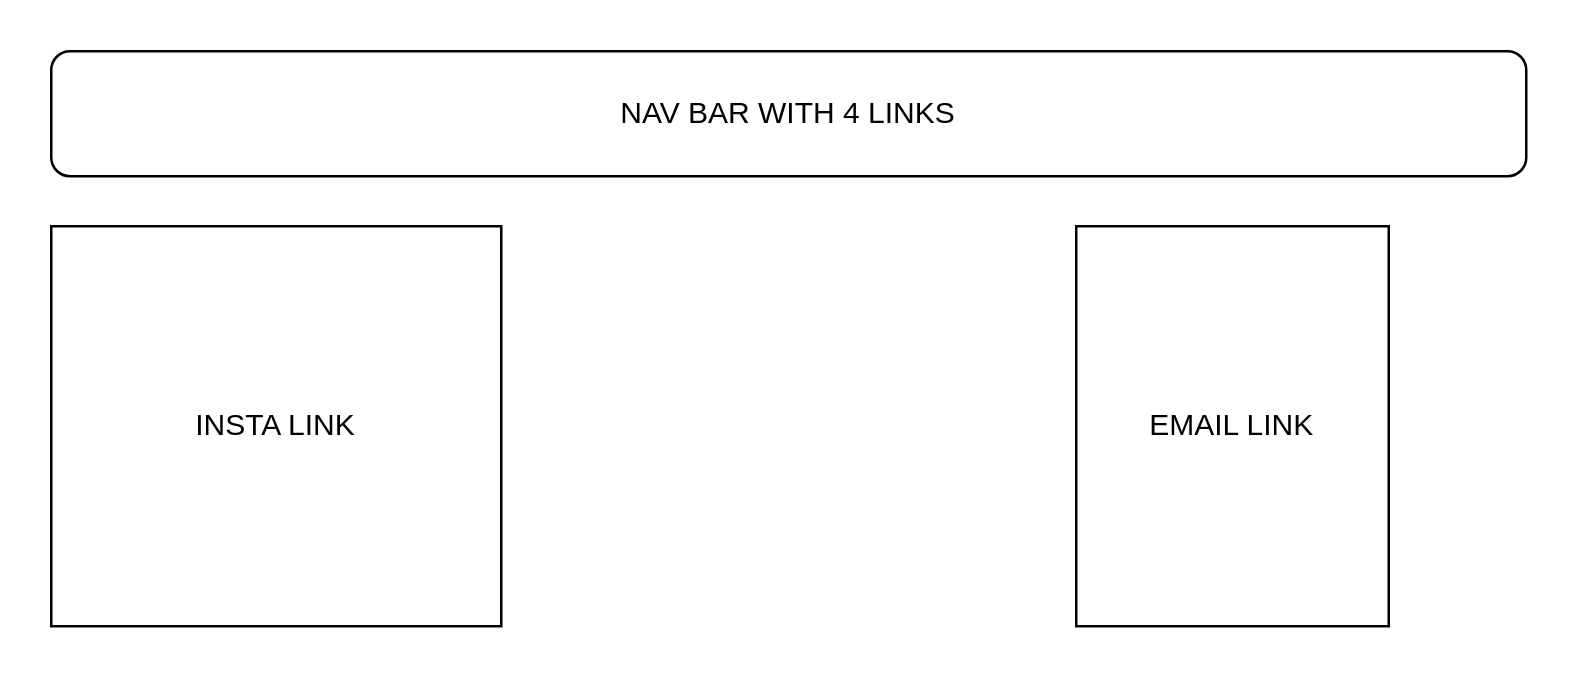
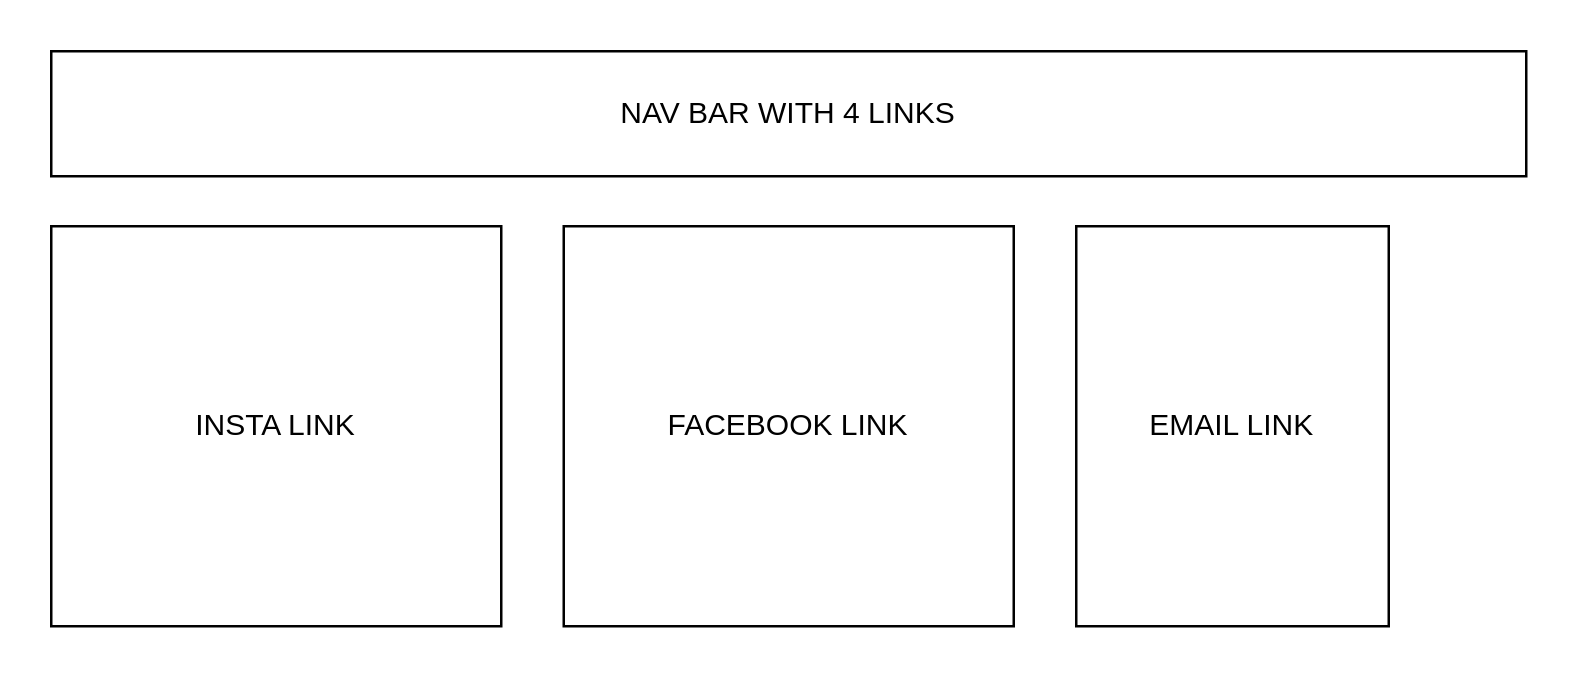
(789, 114) -> (789, 114)
none -> (789, 426)
